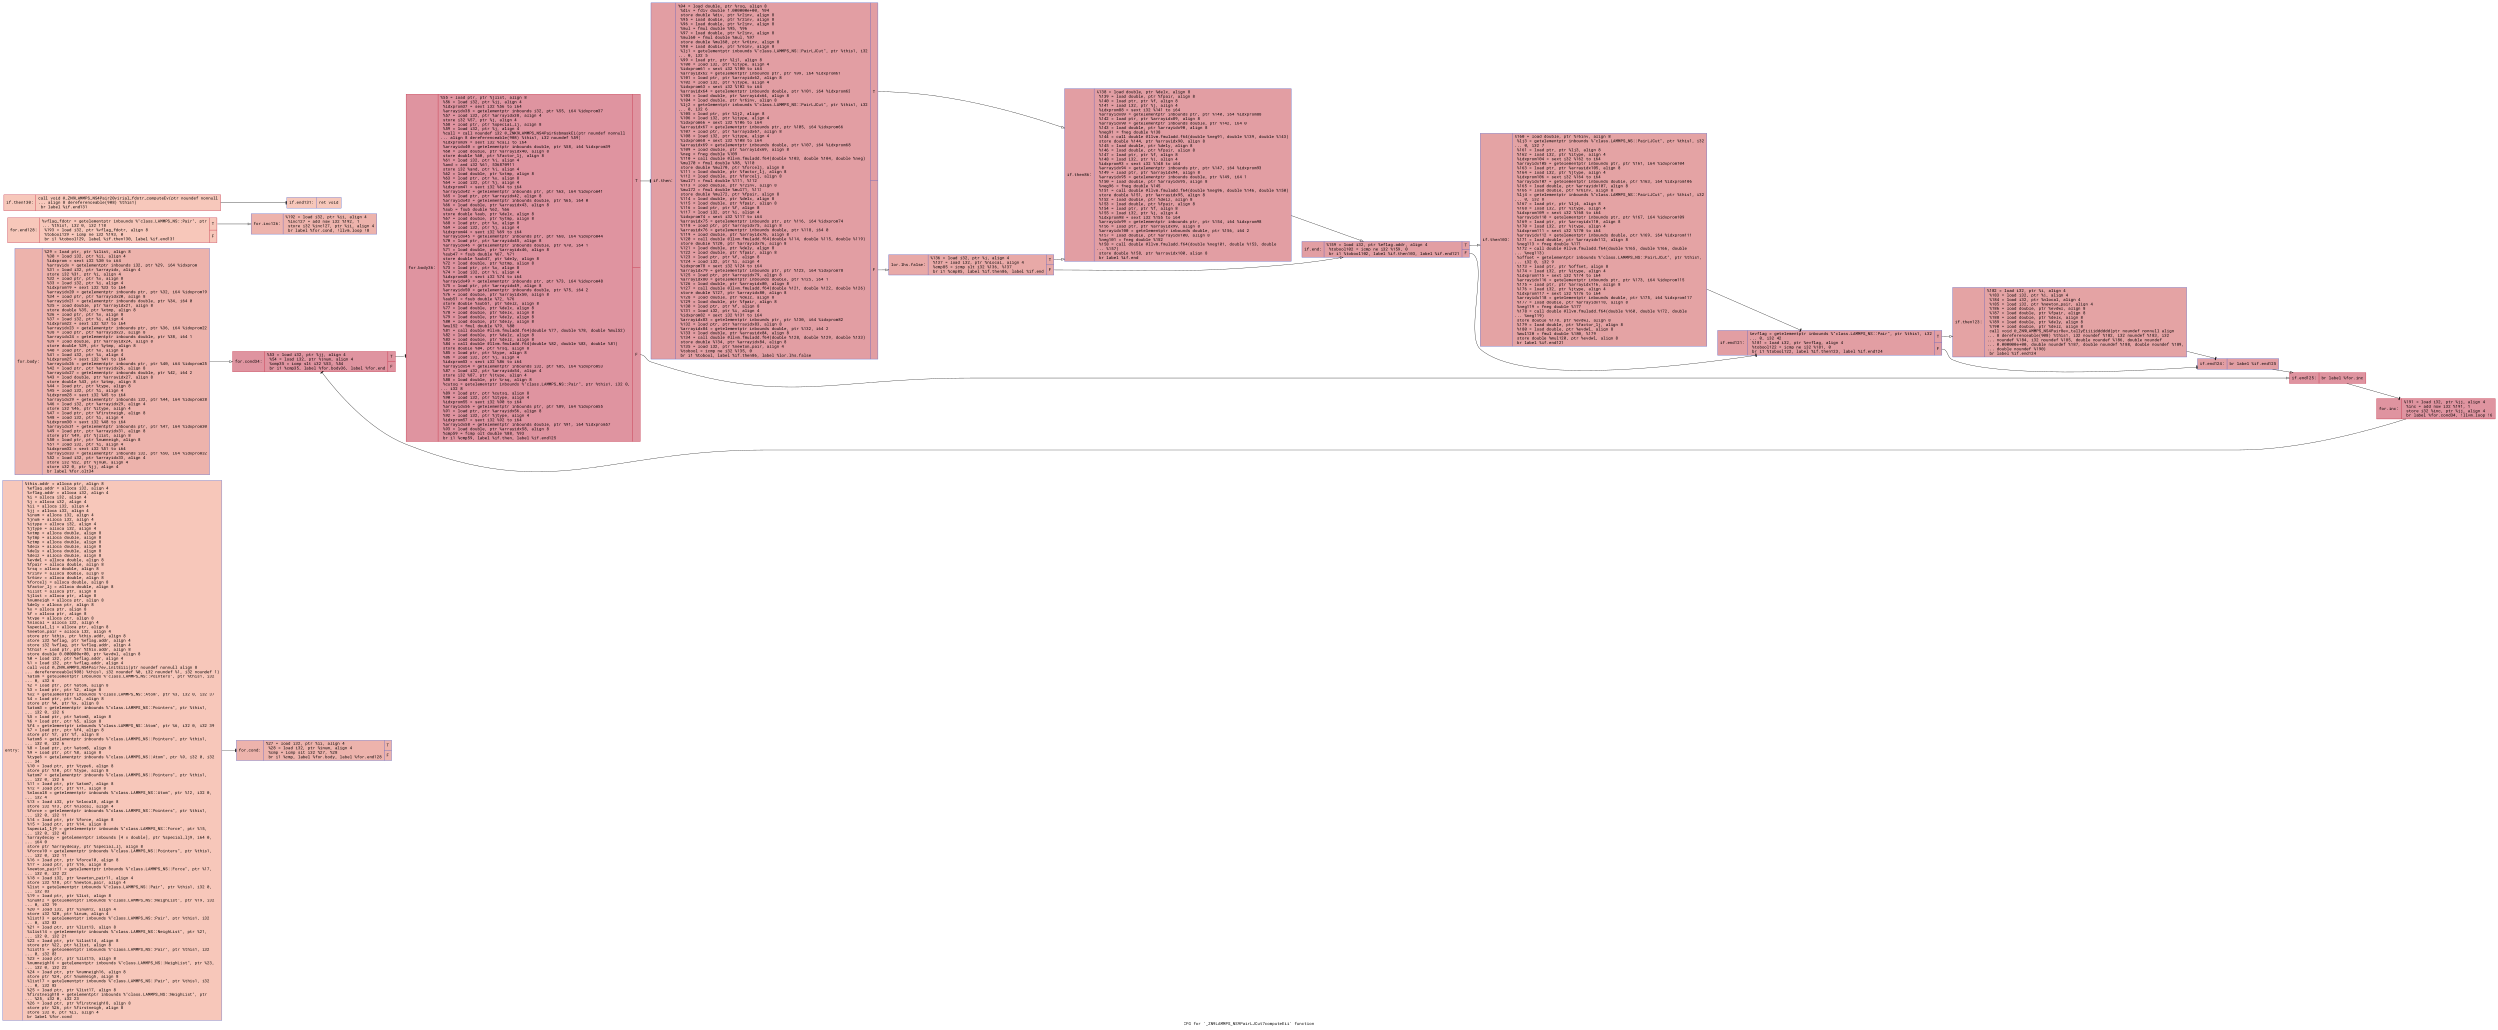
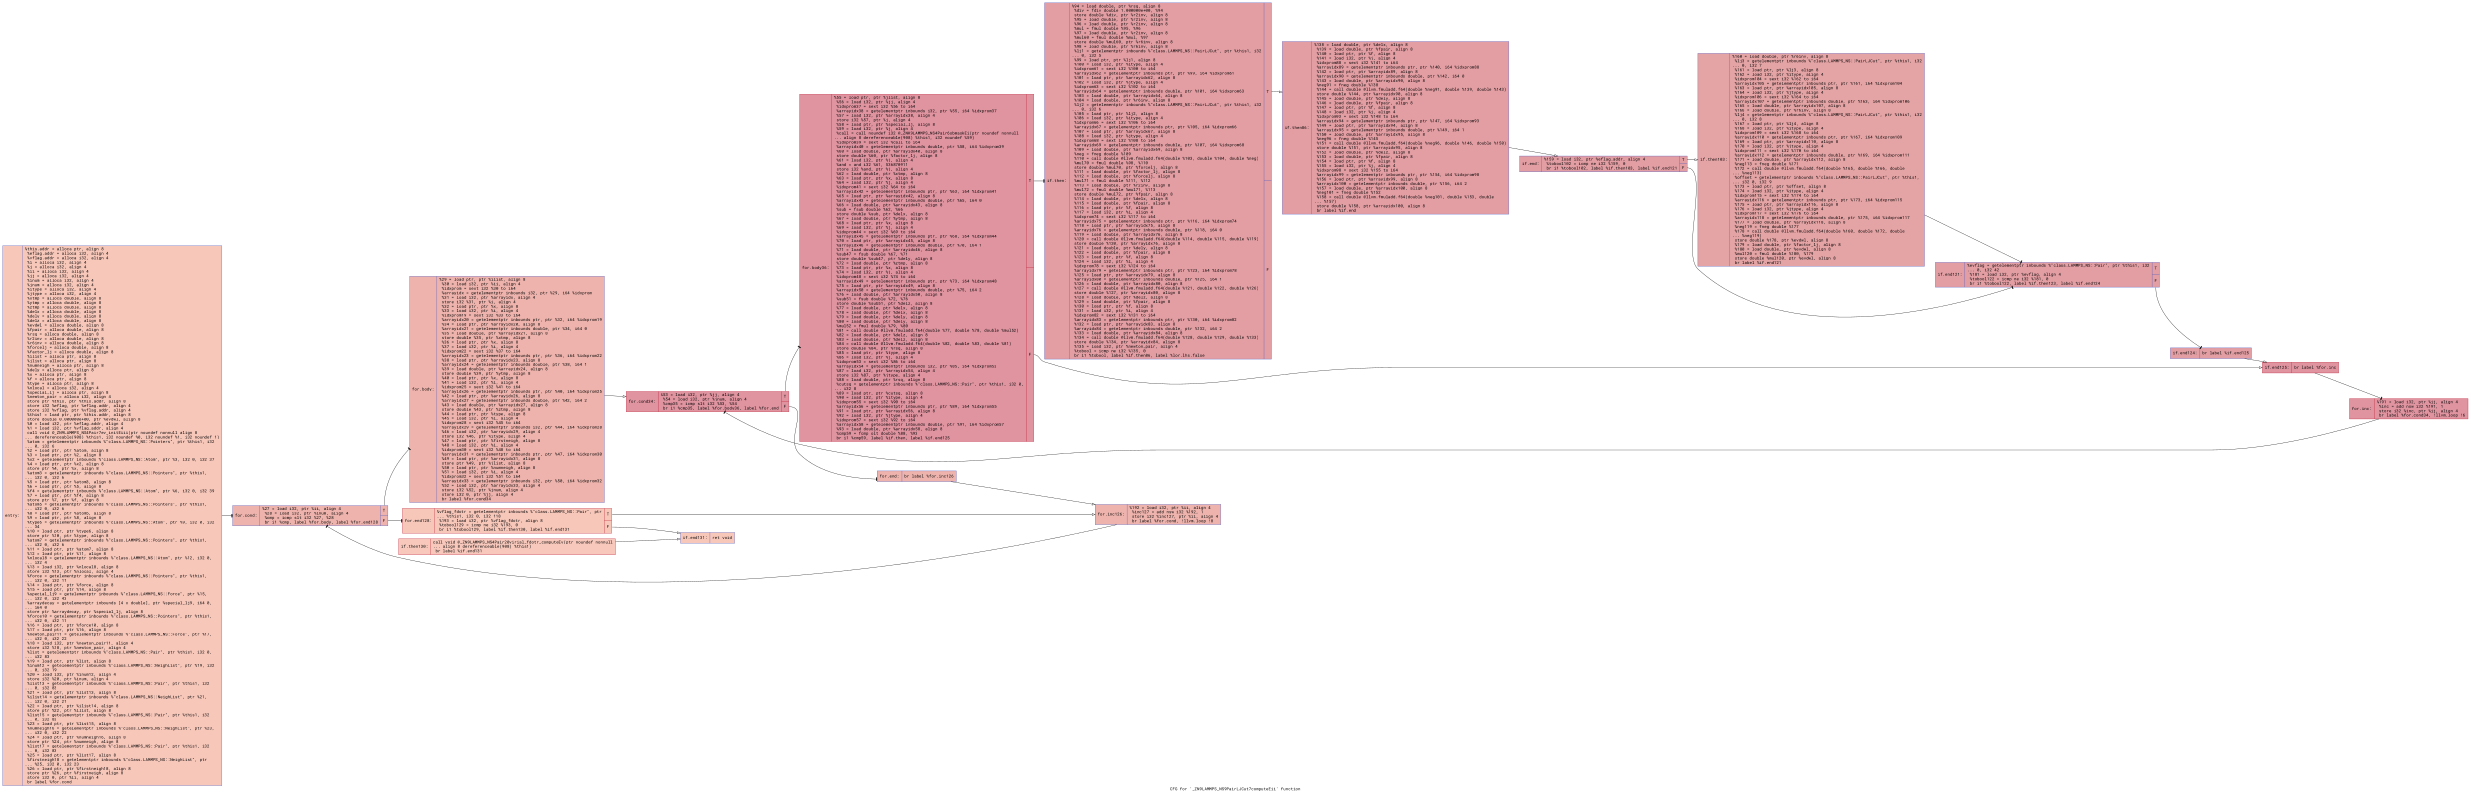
(253, 203) -> (646, 541)
(971, 265) -> none
(2070, 322) -> none
(69, 471) -> (465, 499)
none -> (391, 475)
none -> (917, 476)
none -> (394, 521)
none -> (645, 529)
none -> (720, 580)
